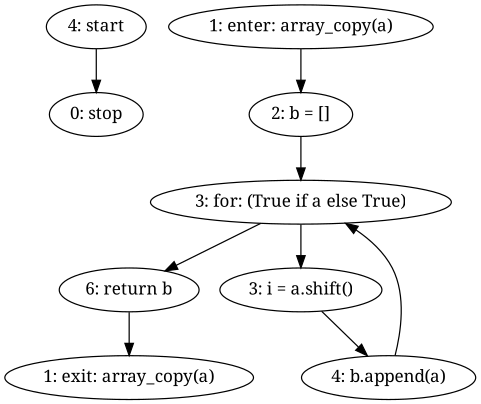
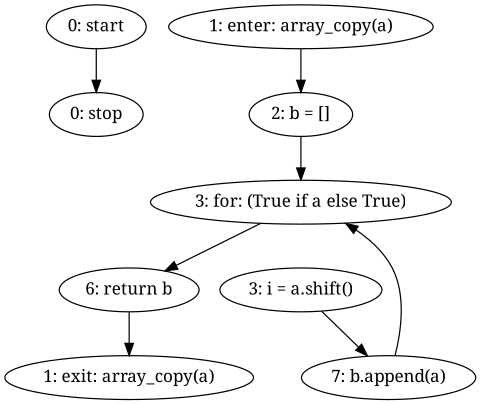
(96, 27) -> (96, 27)
(301, 240) -> none
(389, 378) -> (389, 378)
